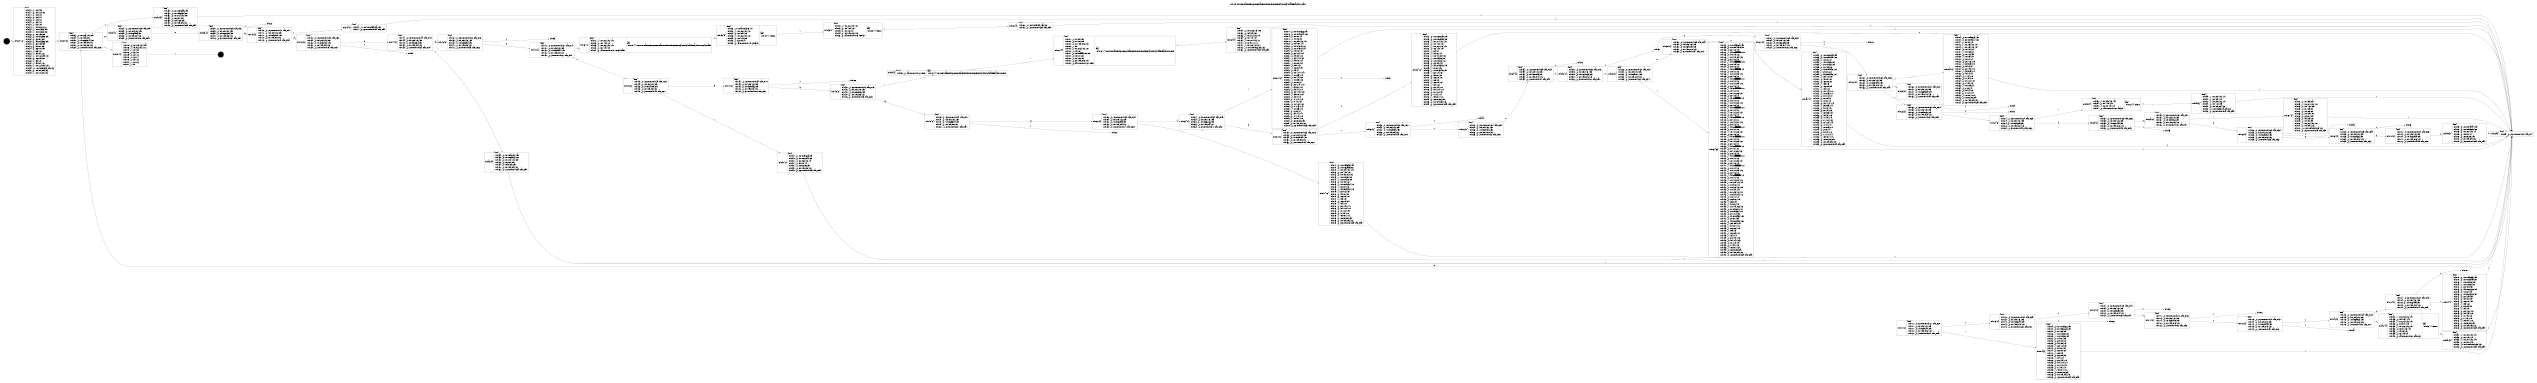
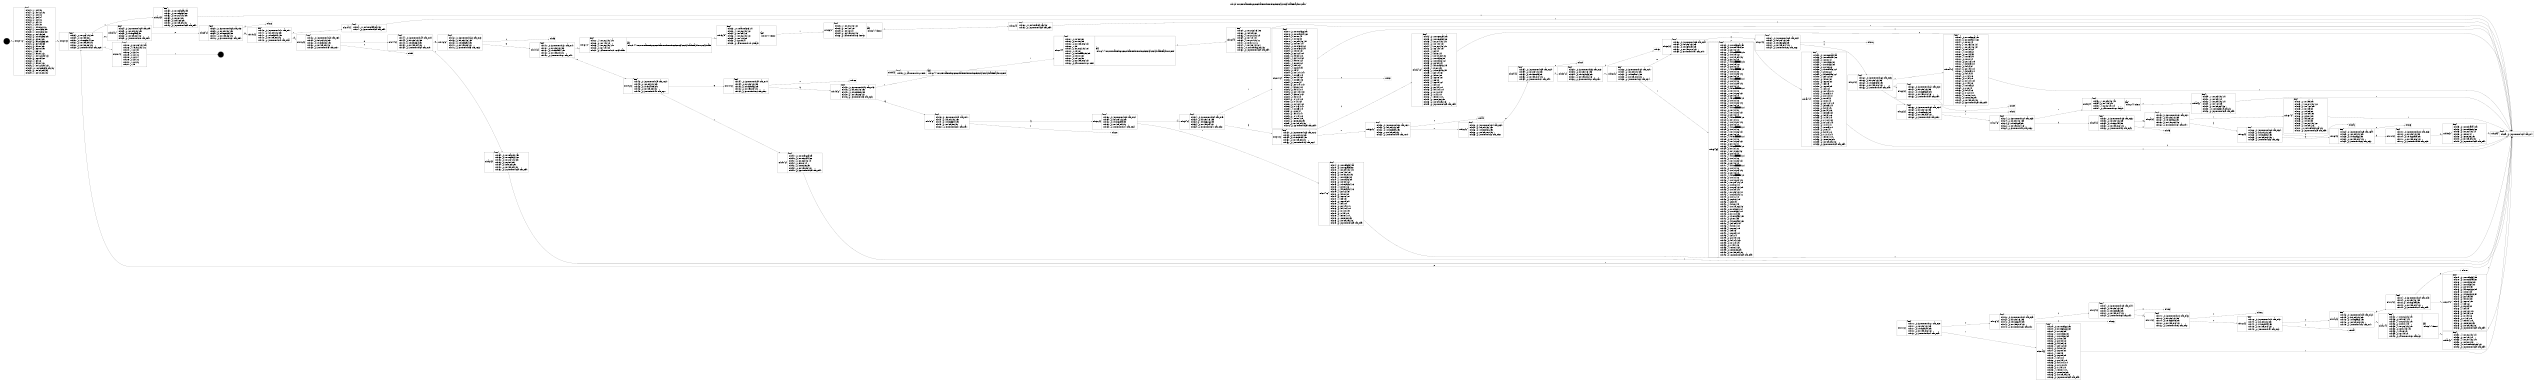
(1703, 36) -> (1731, 38)
